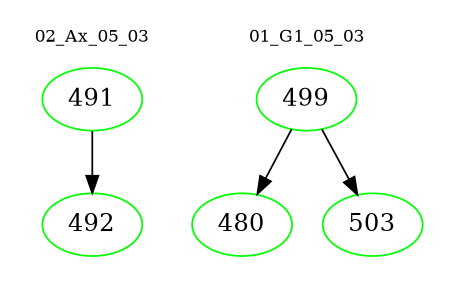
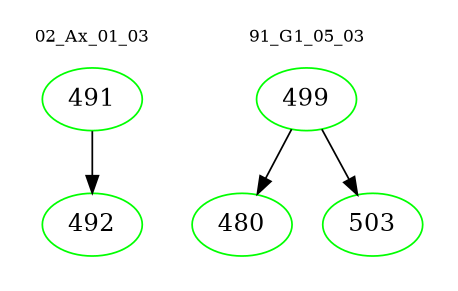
(92, 37) -> (92, 37)
(307, 37) -> (307, 37)
